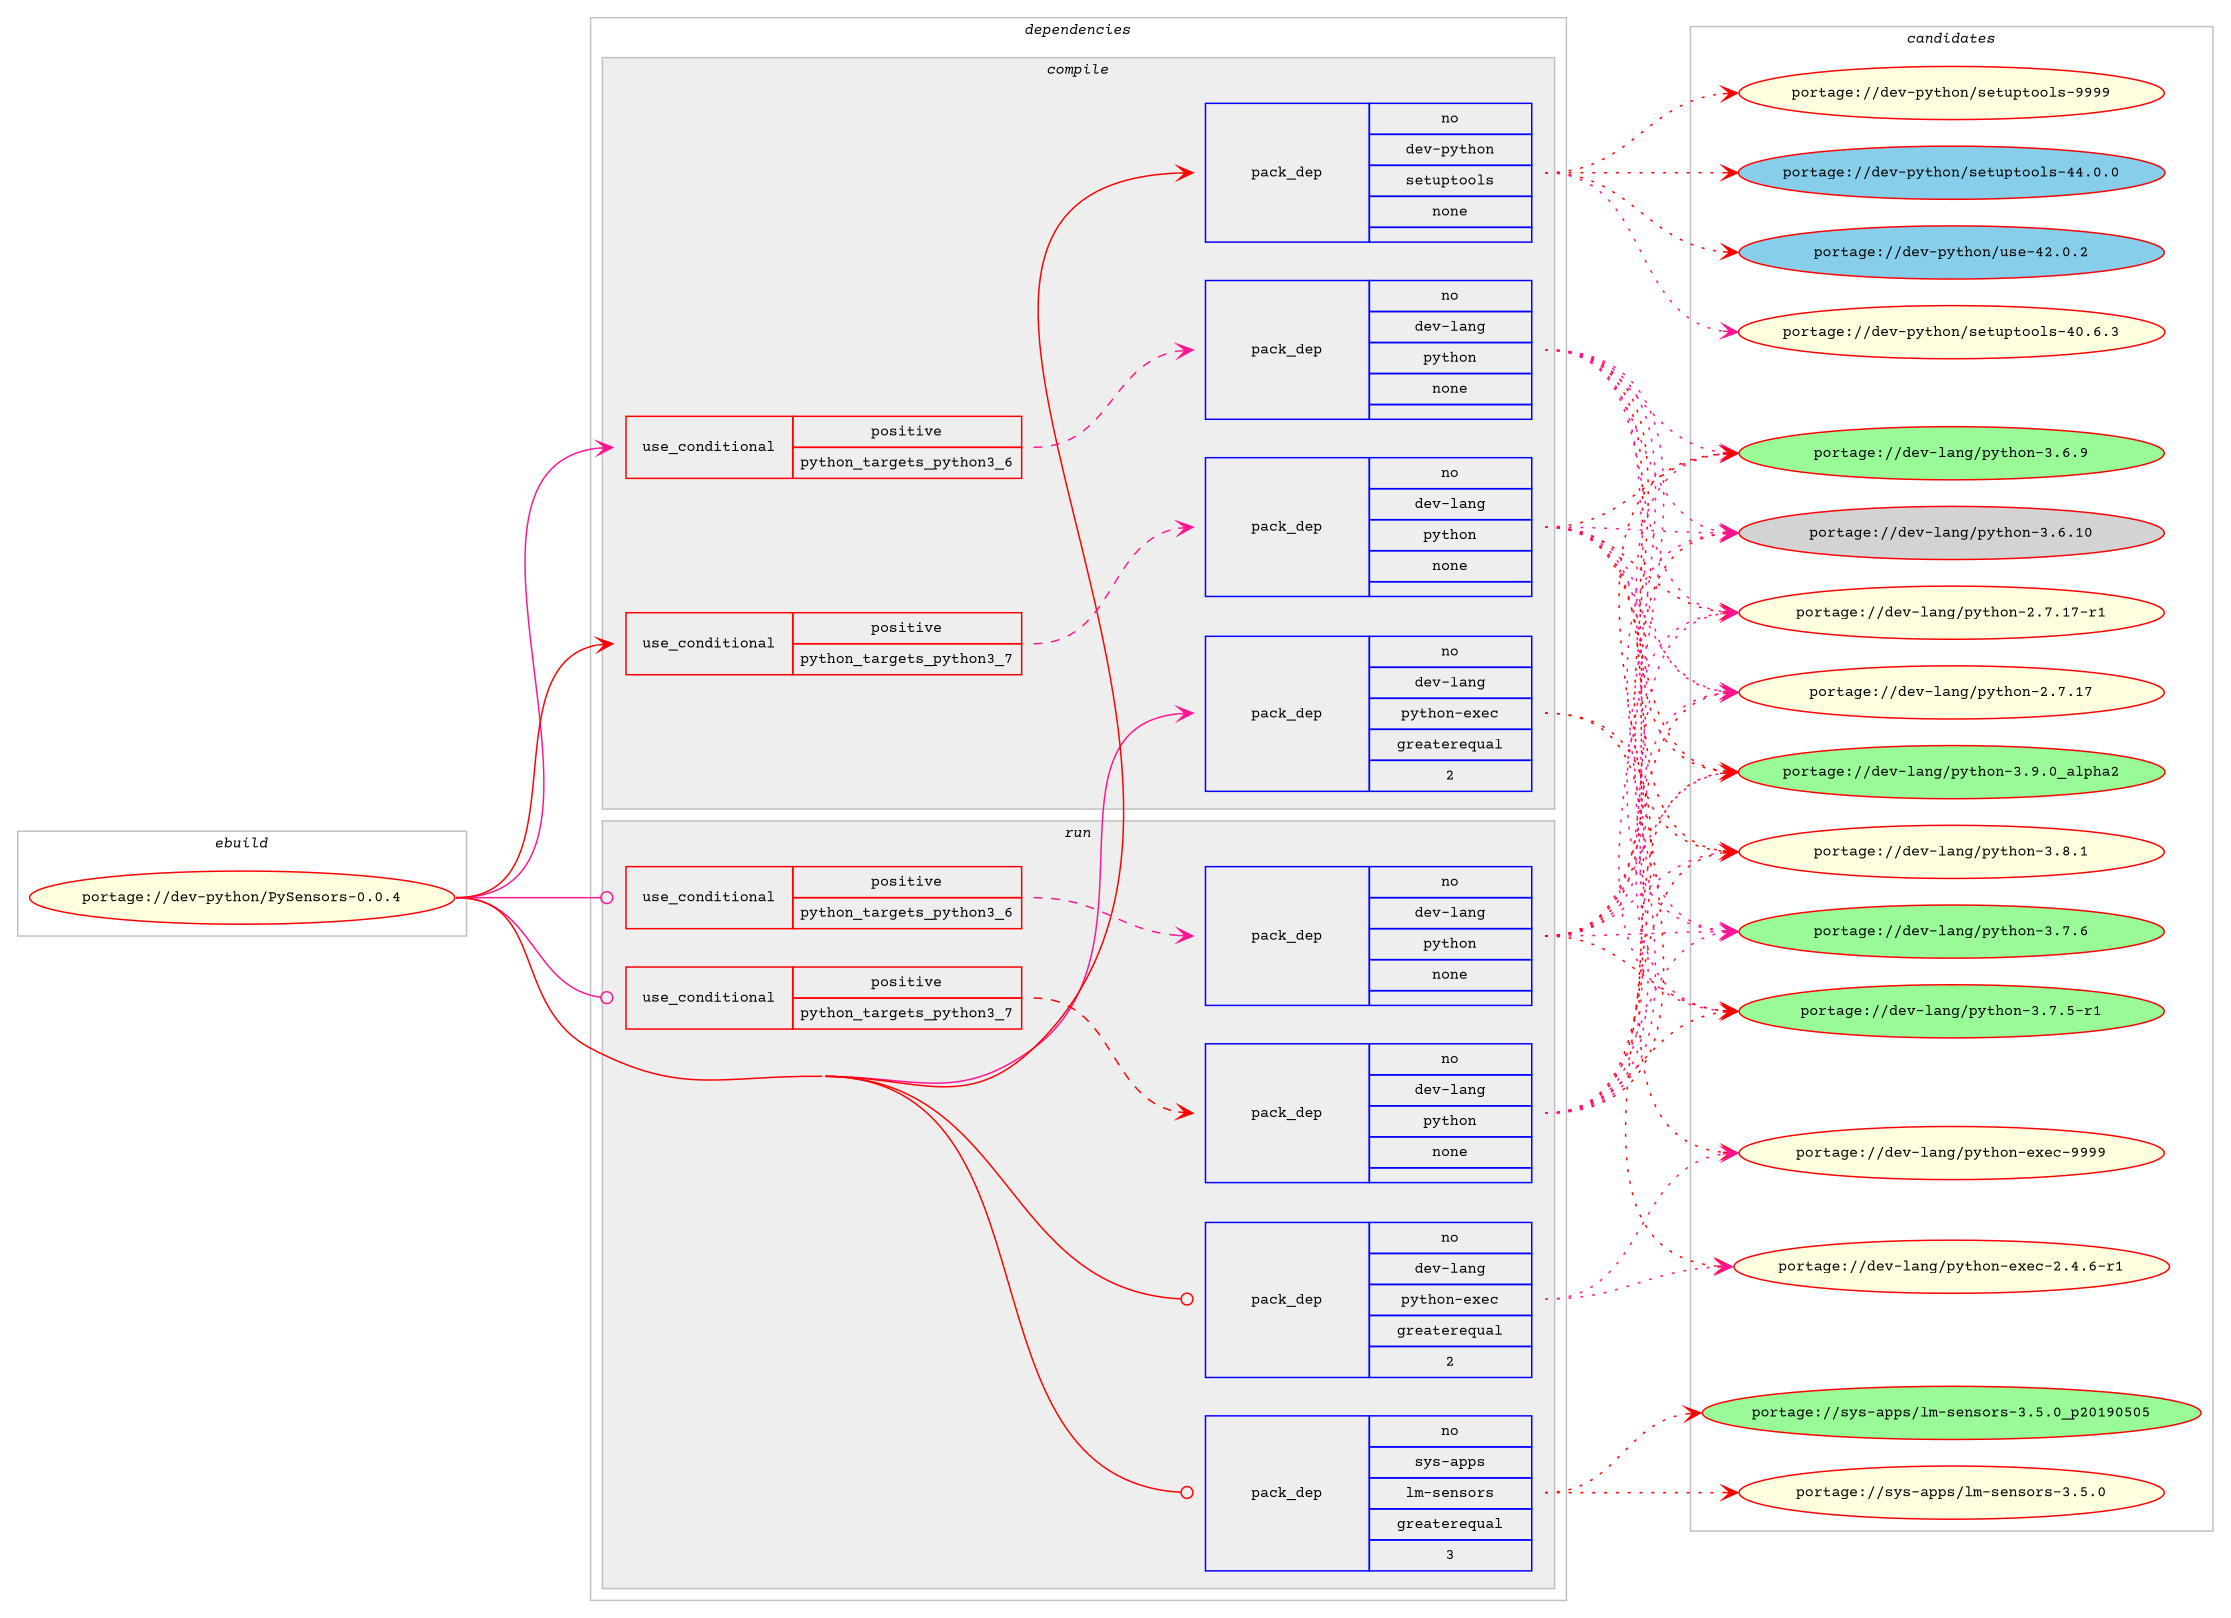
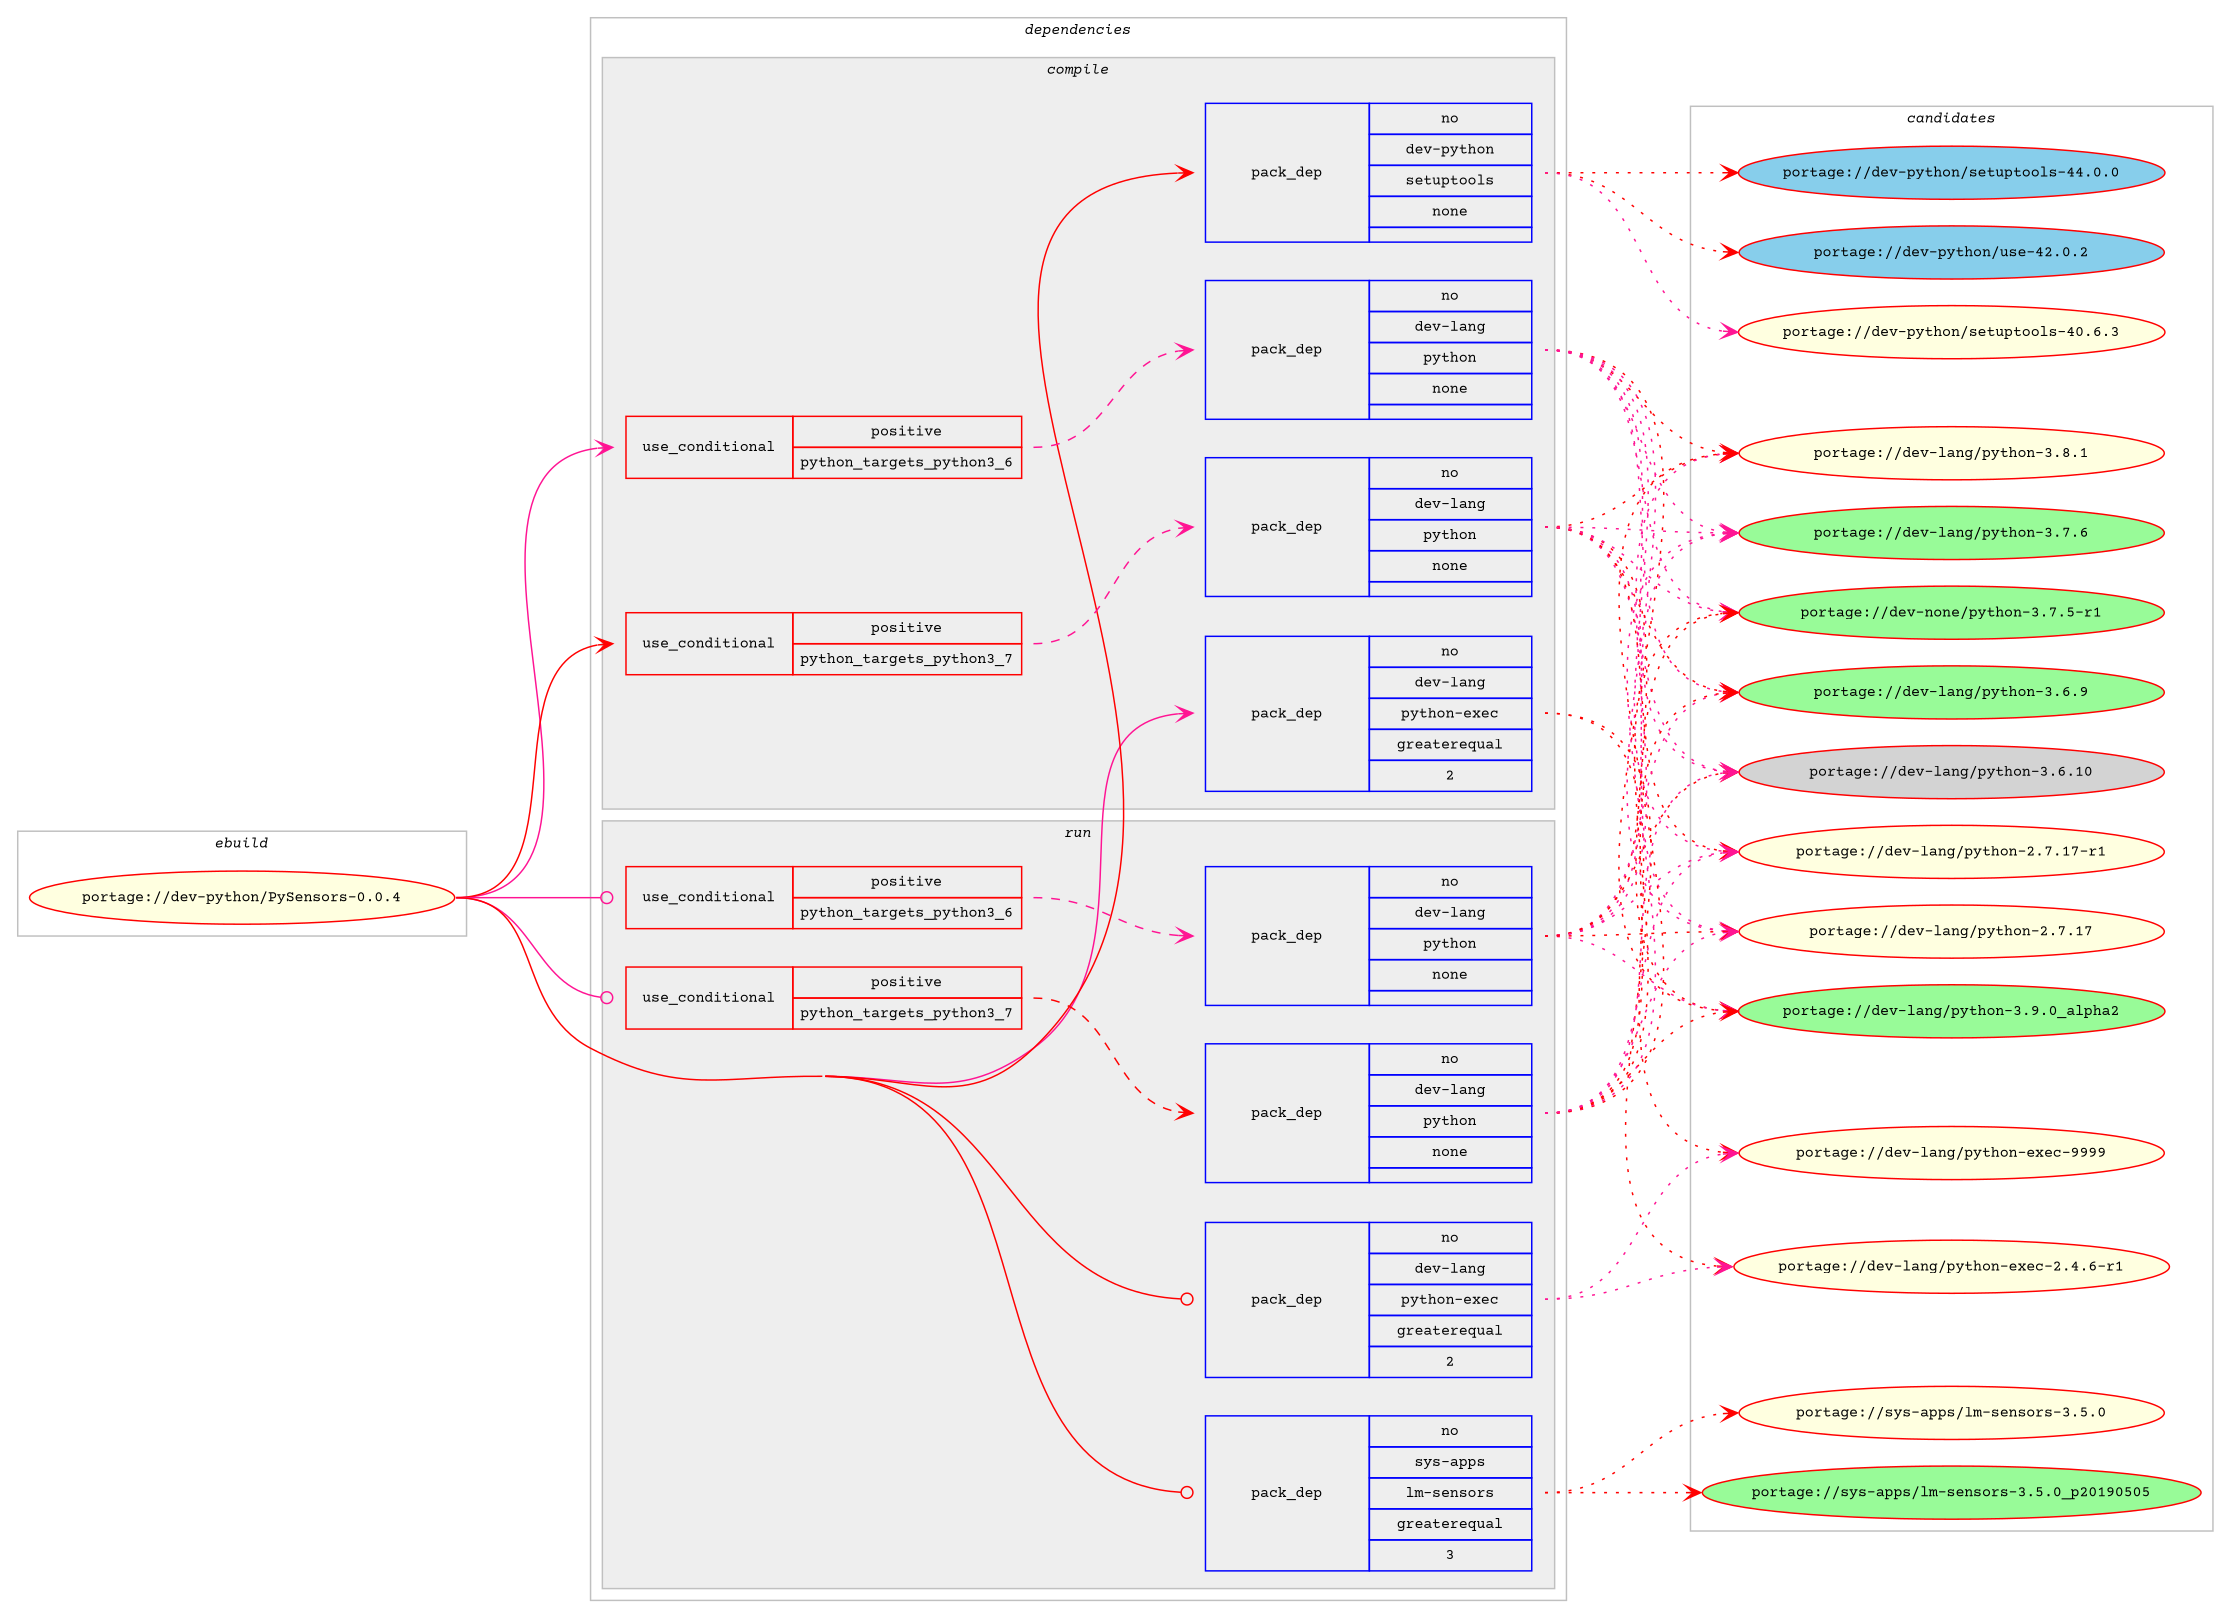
(1952, 93) -> none
(1952, 1011) -> (1952, 613)
